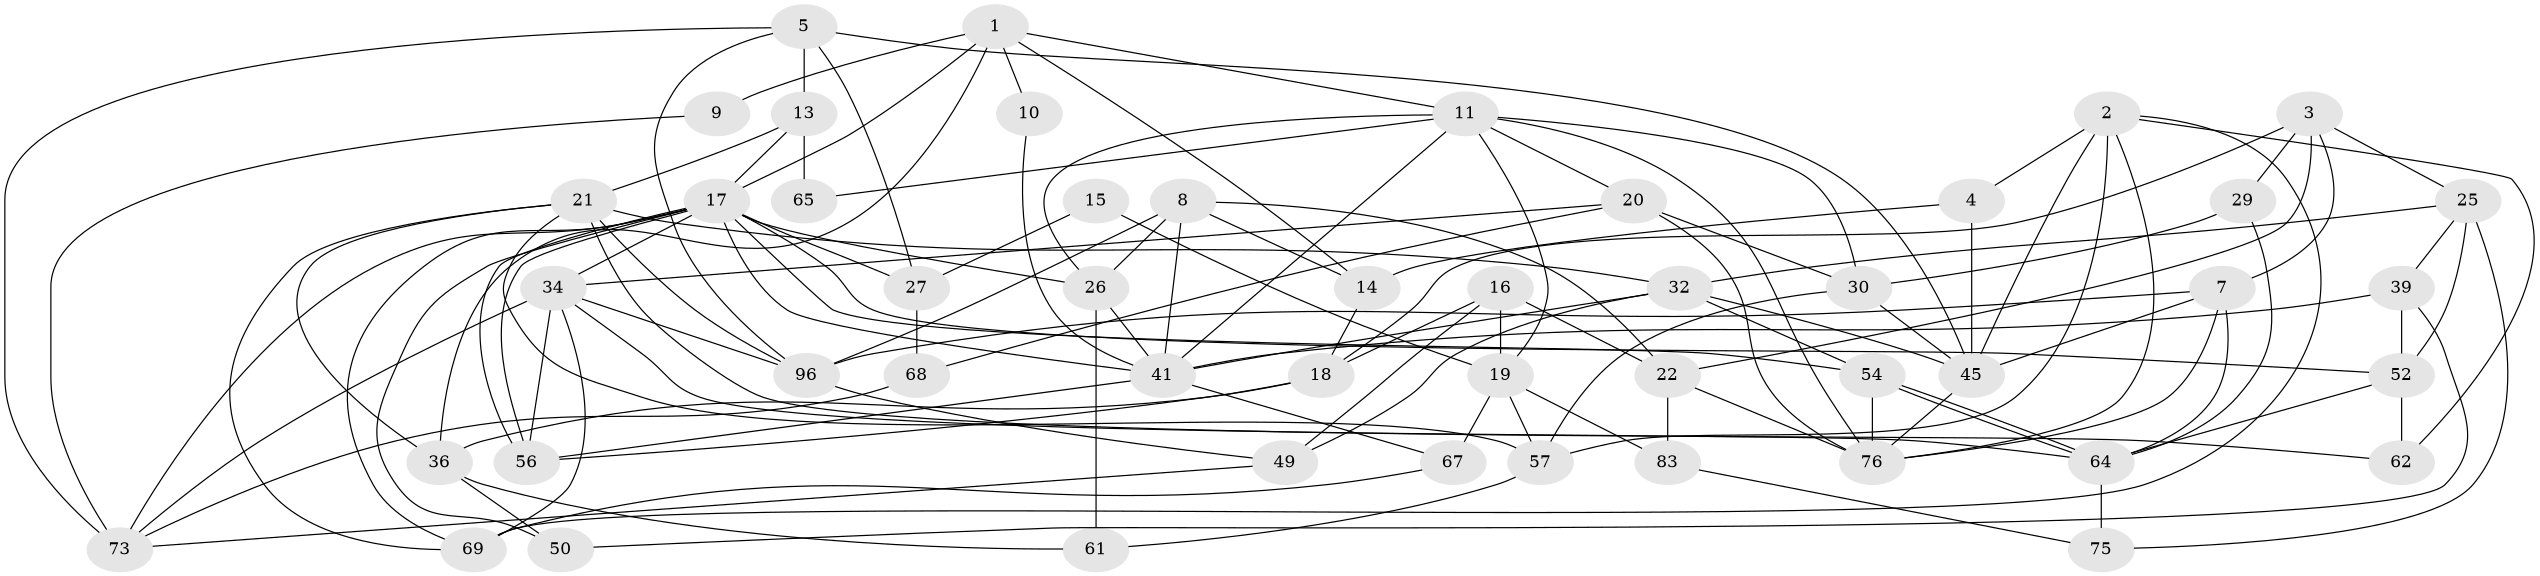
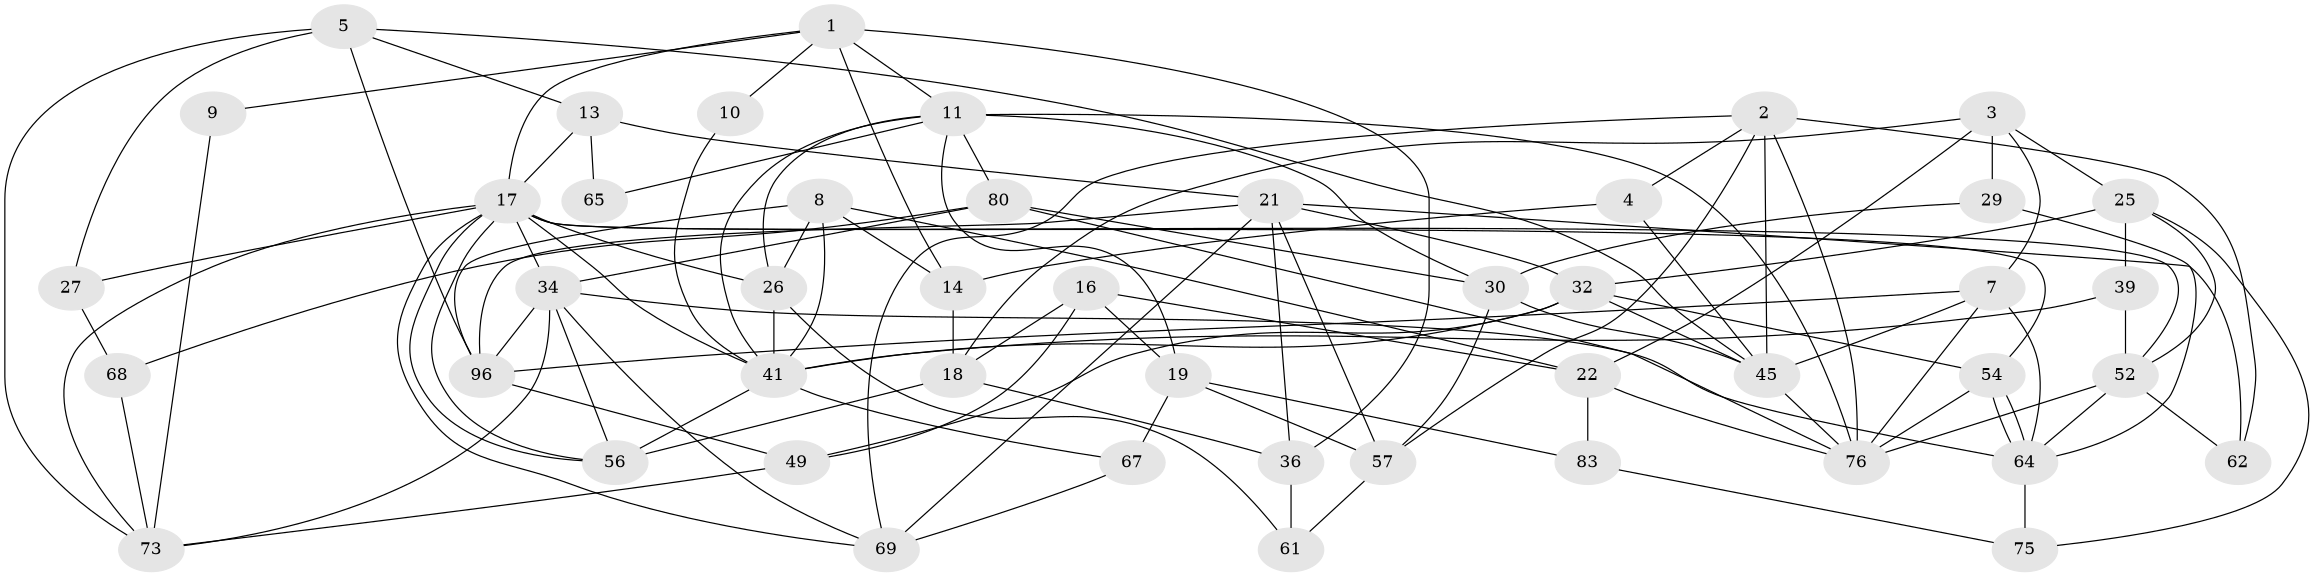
(1096, 201) -> none
(1634, 201) -> (999, 201)
none -> (1991, 419)
(561, 550) -> none
